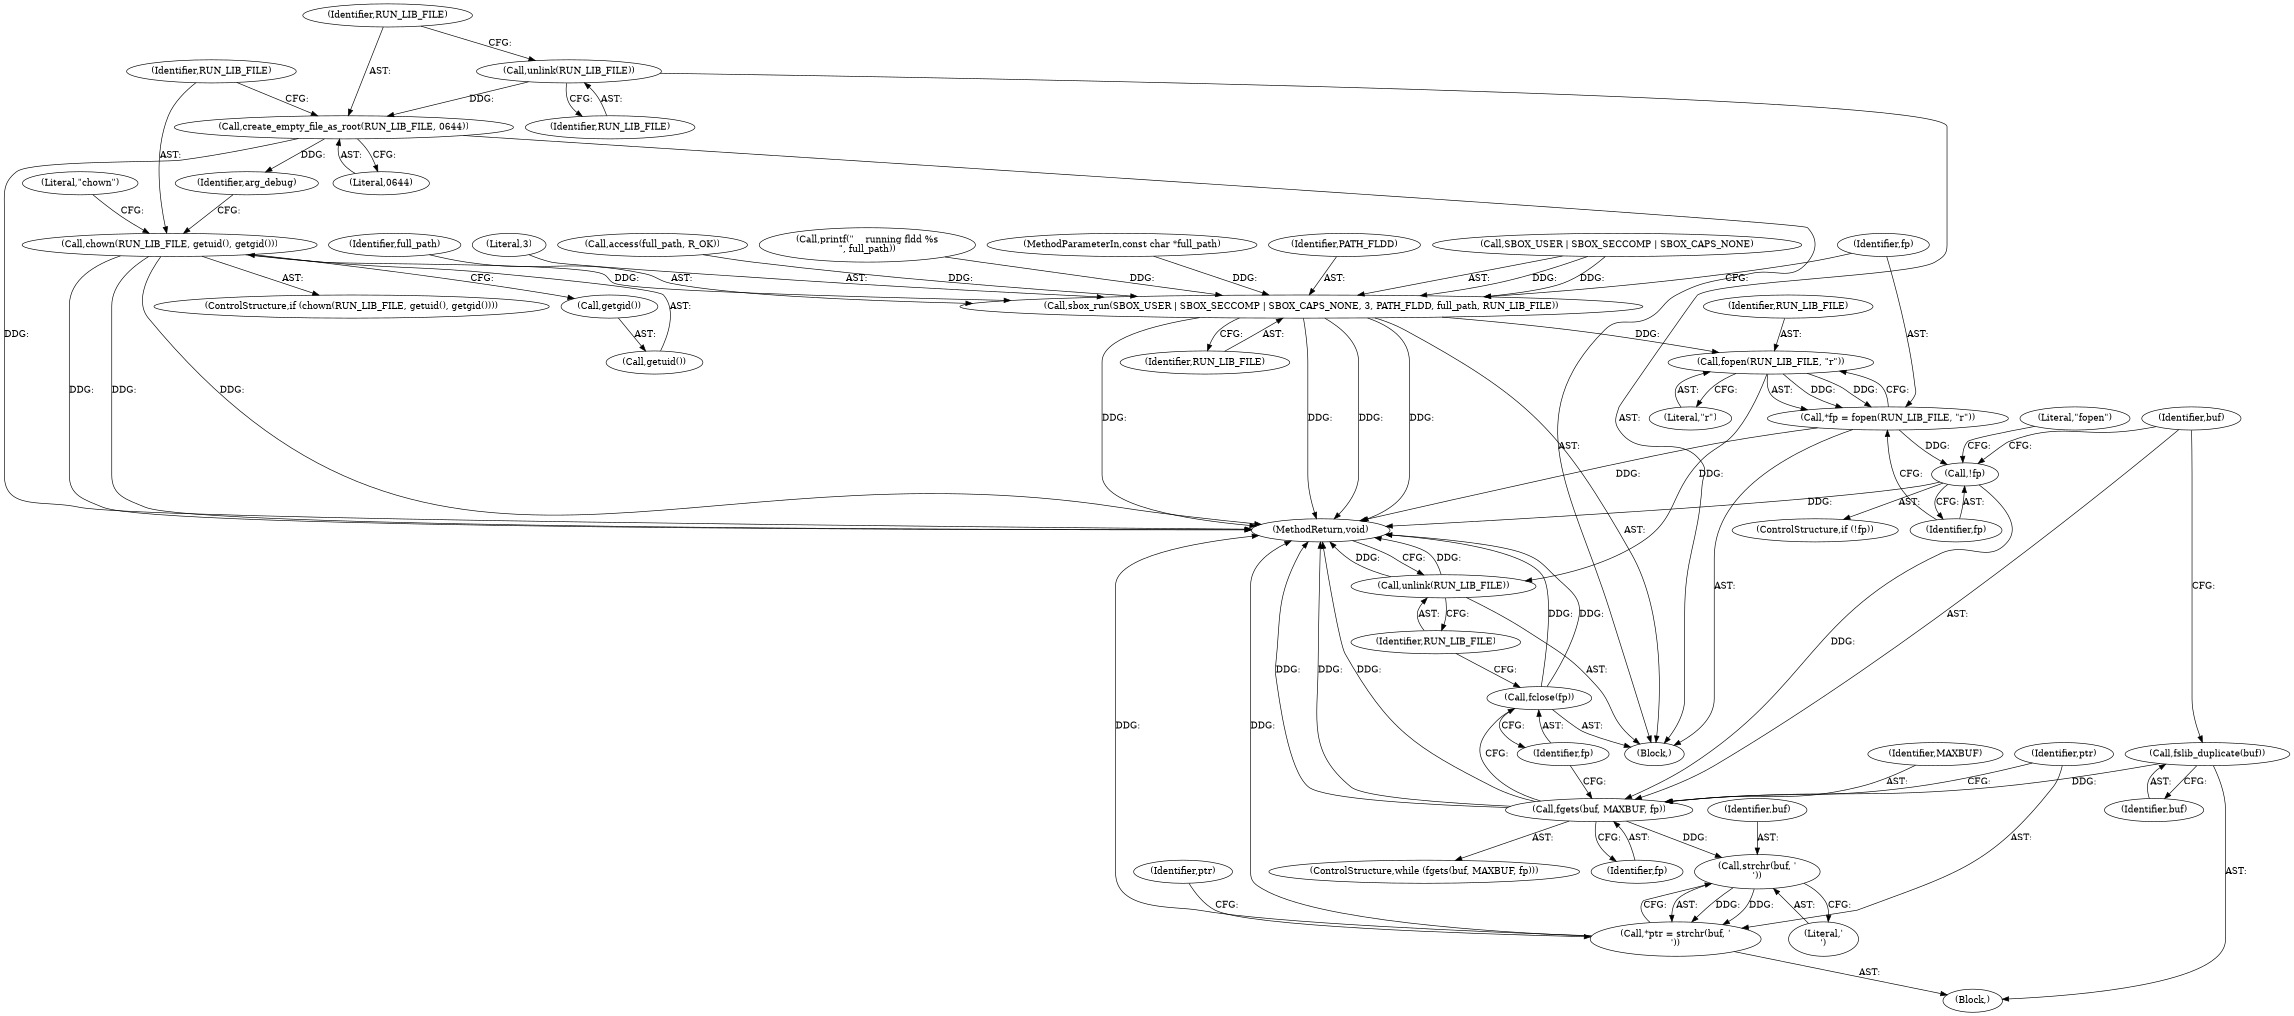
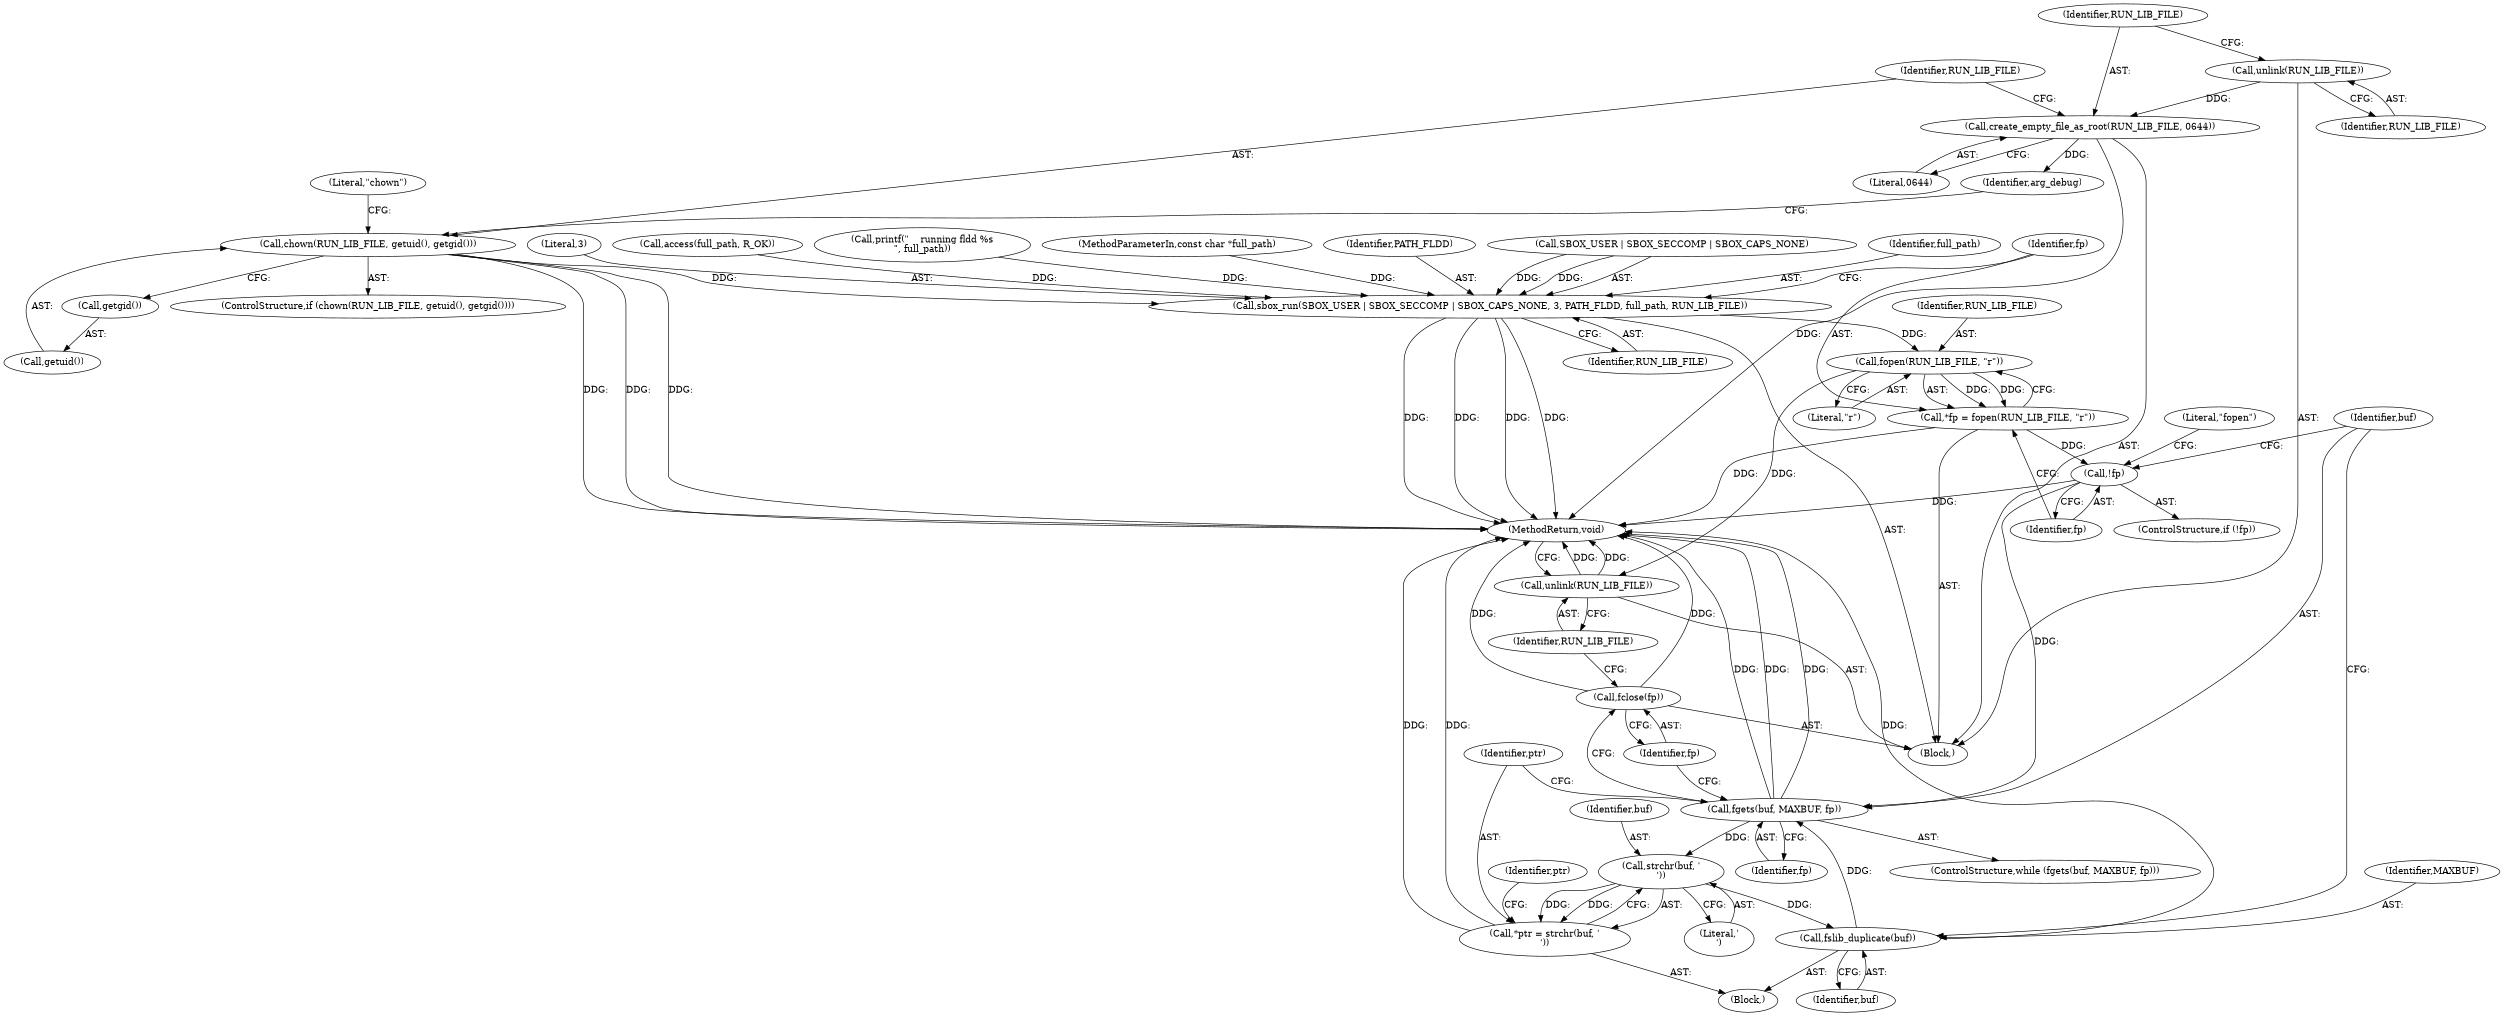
(1852, 788) -> (2185, 930)
none -> (2010, 804)
none -> (1767, 903)
